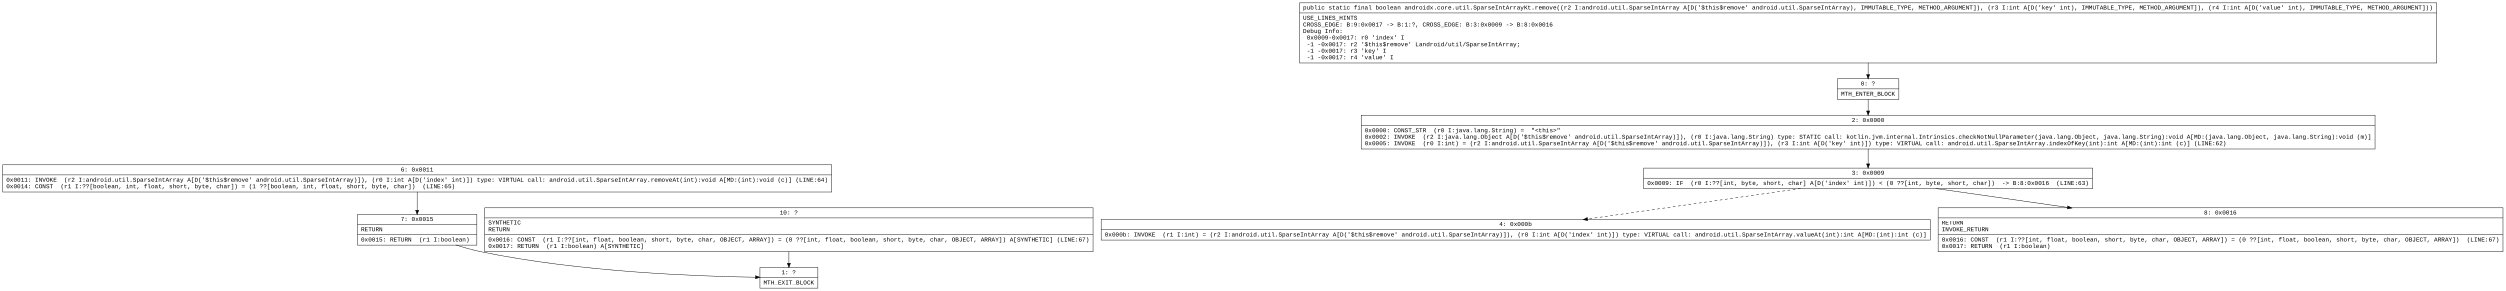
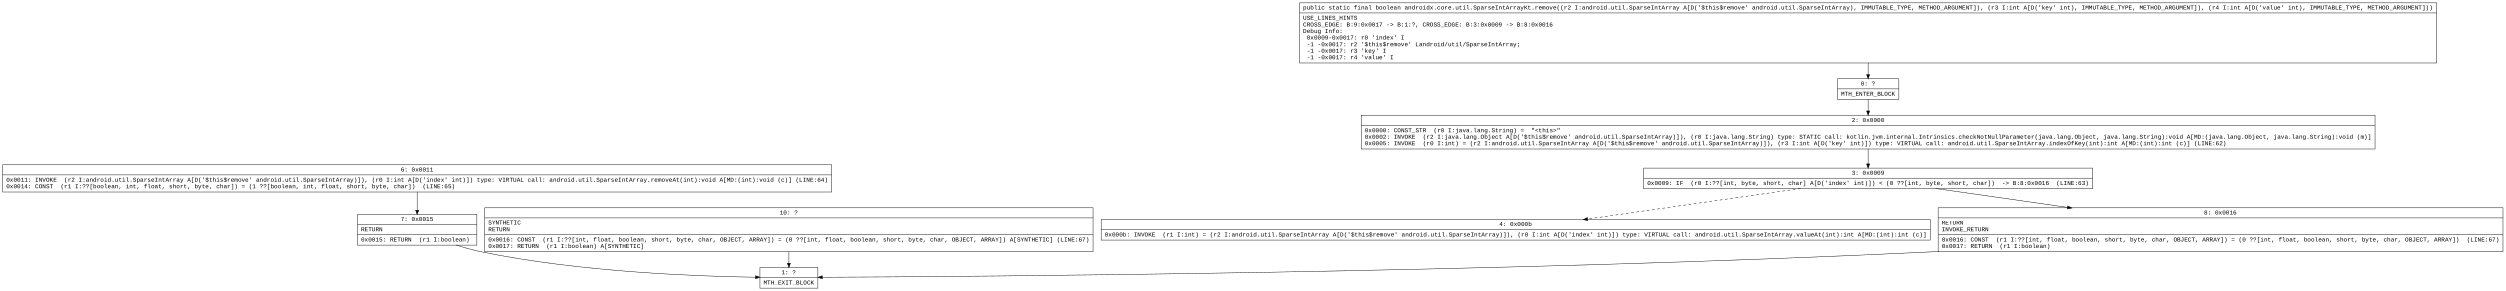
none -> (1381, 270)
